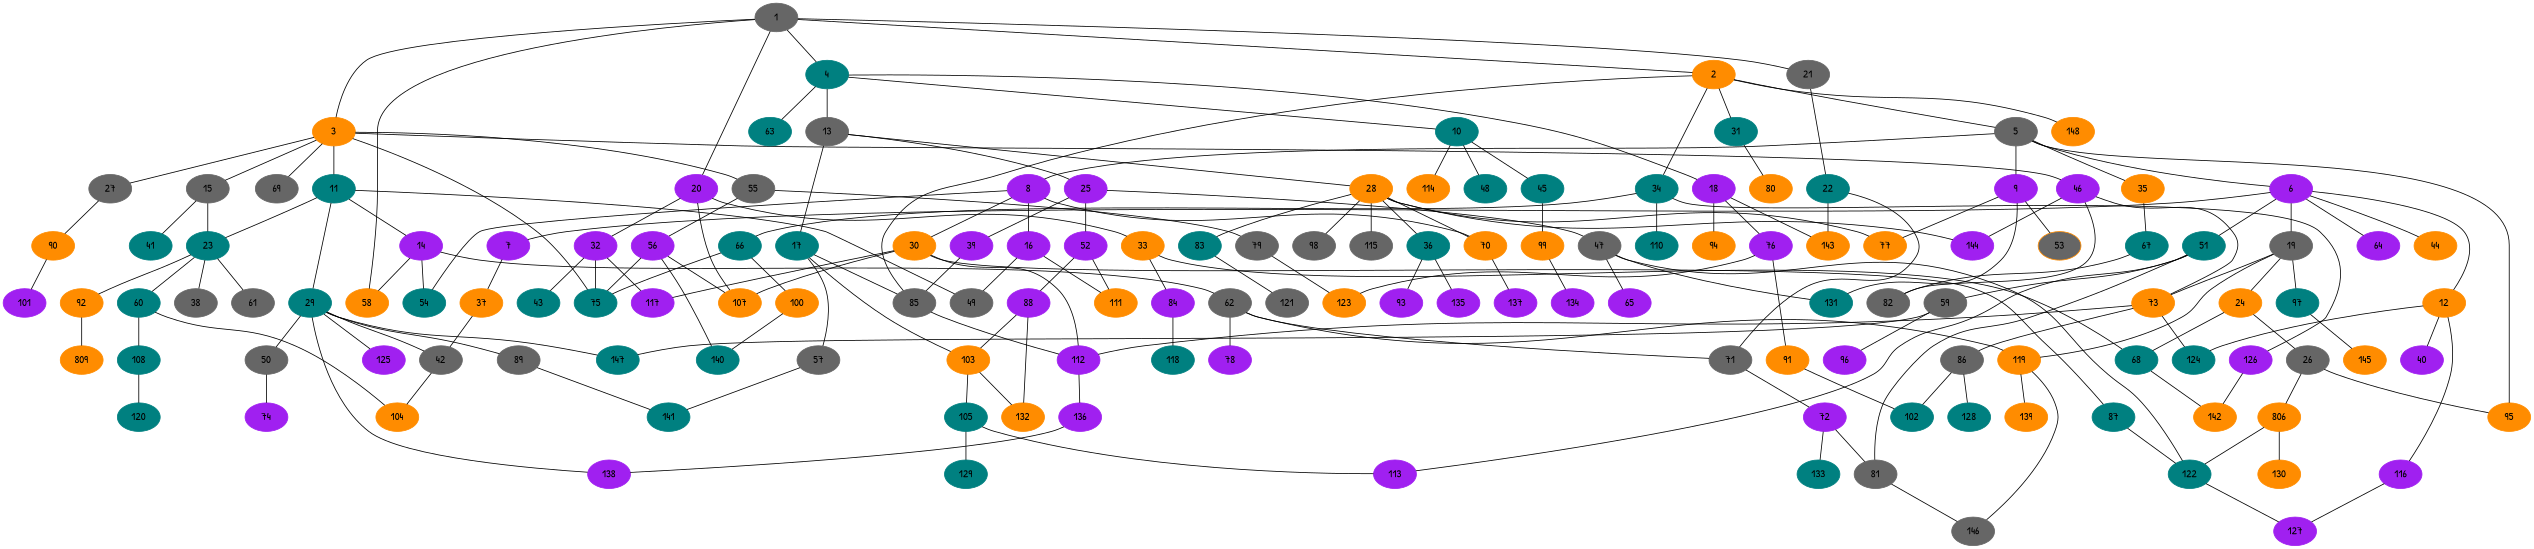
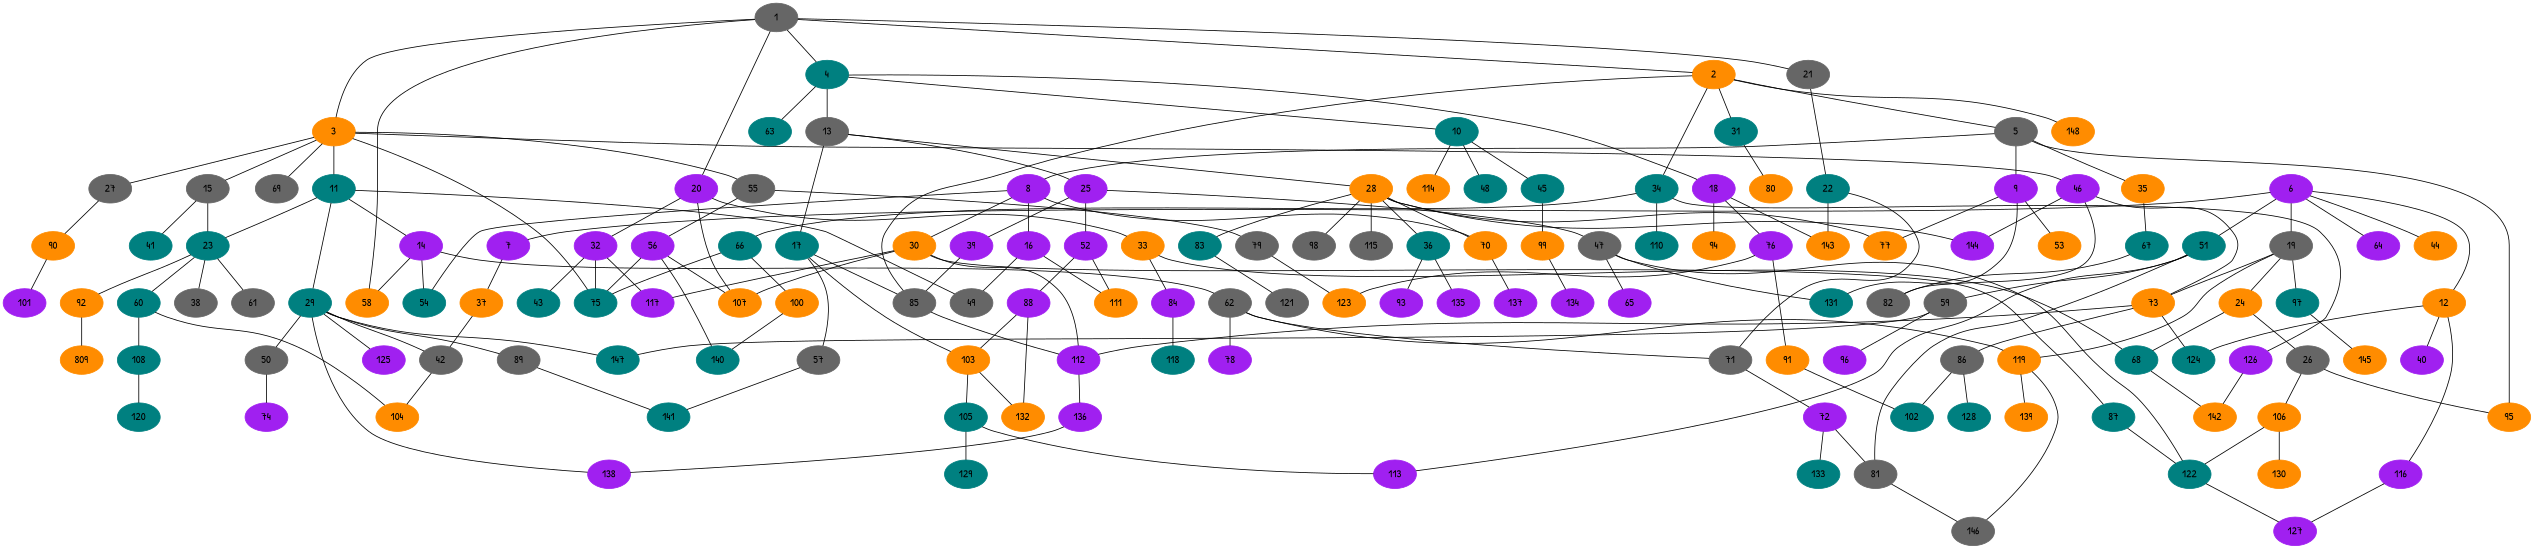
(2150, 171) -> none
(2060, 246) -> (2060, 246)
(2279, 417) -> (2279, 417)
